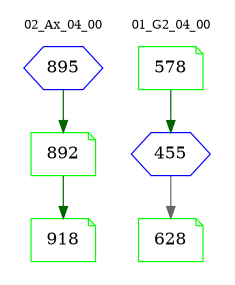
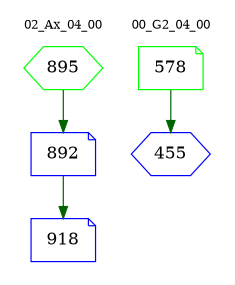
(171, 26) -> (171, 26)
(63, 68) -> (63, 68)
(63, 154) -> (63, 154)
(63, 240) -> (63, 240)
(171, 240) -> none
